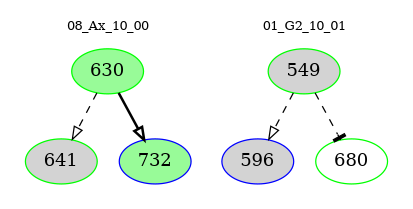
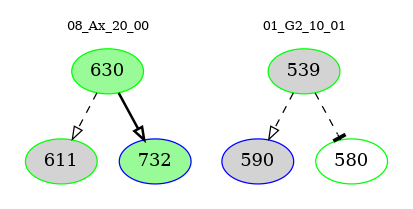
(108, 27) -> (108, 27)
(304, 71) -> (304, 71)
(61, 161) -> (61, 161)
(258, 161) -> (258, 161)
(352, 161) -> (352, 161)
